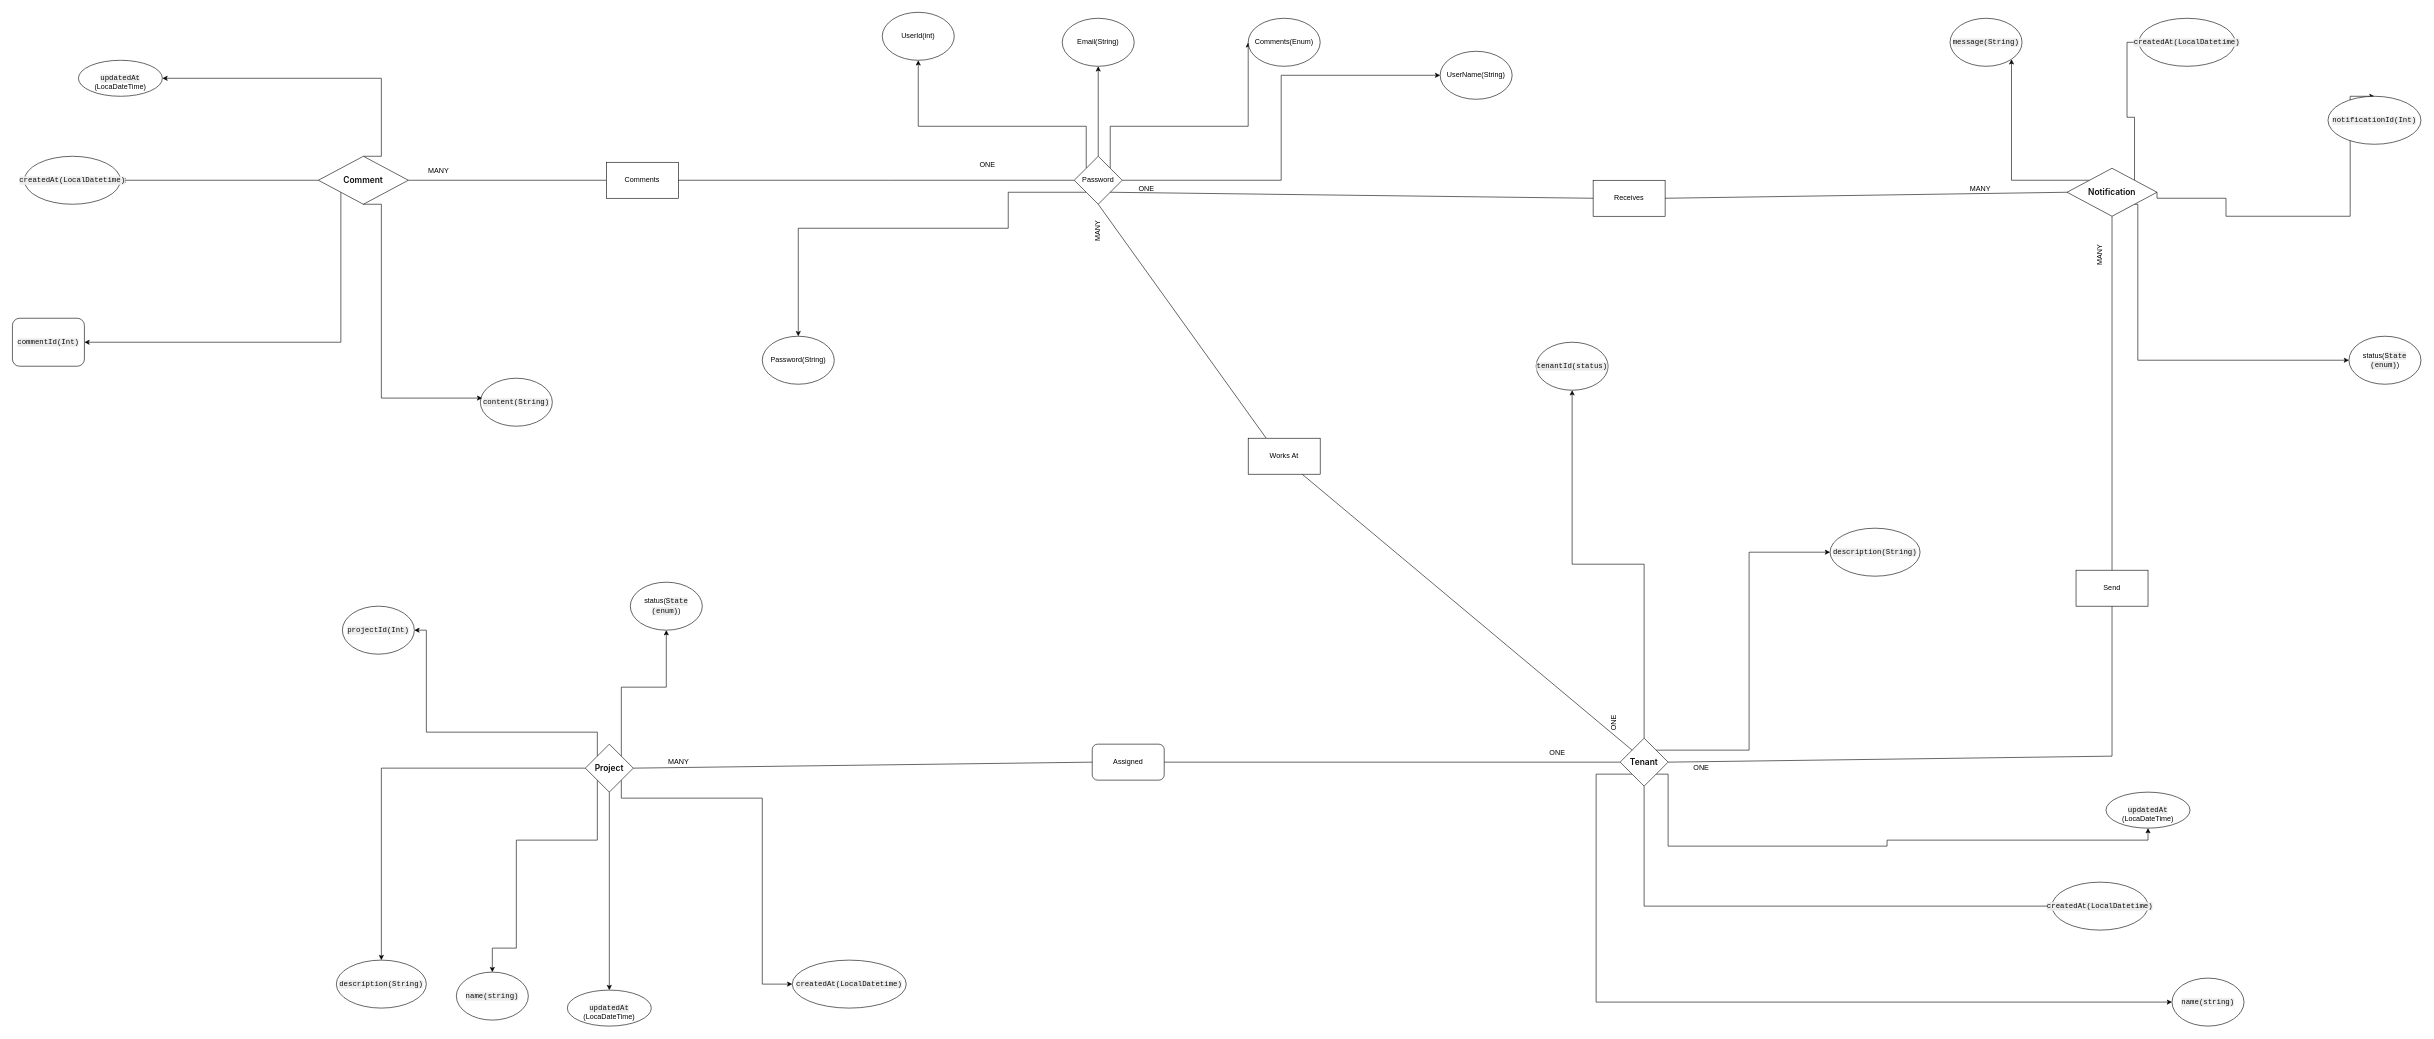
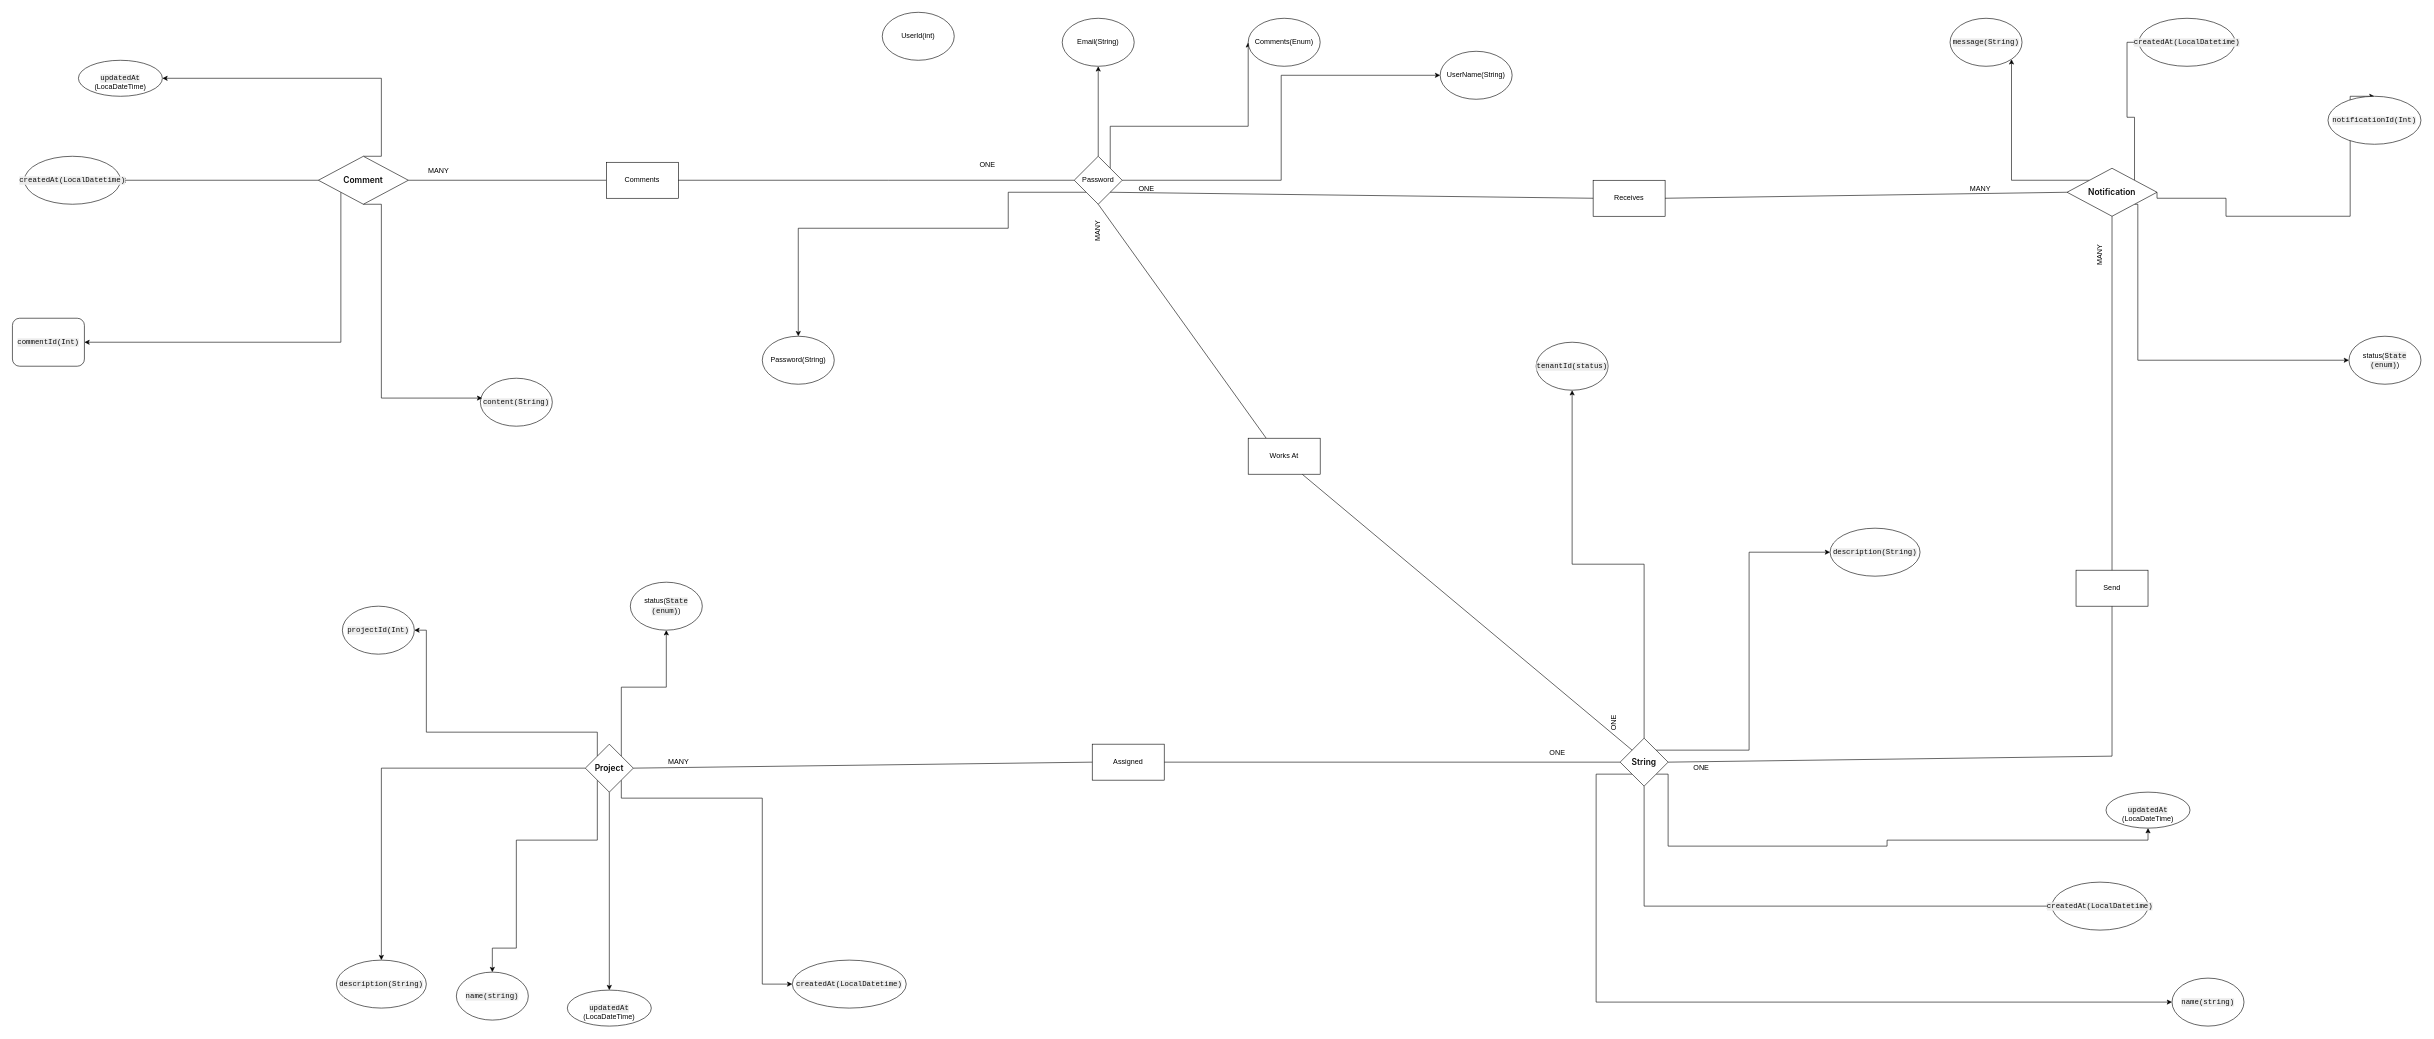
(1086, 126) -> none
(1128, 762) -> (1128, 762)
(1644, 762) -> (1644, 762)
